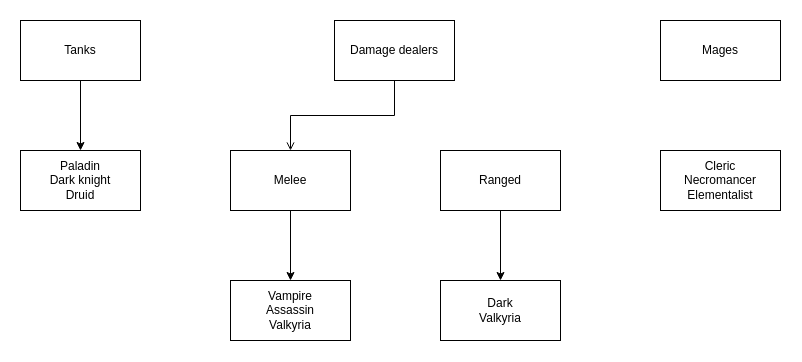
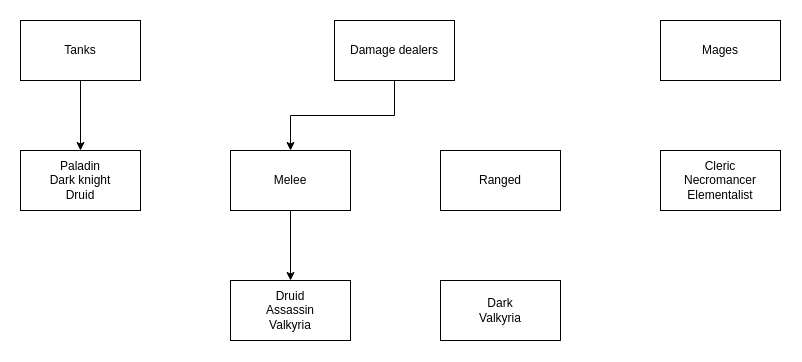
(291, 144) -> (291, 142)
(501, 242) -> none
(291, 311) -> (291, 311)
